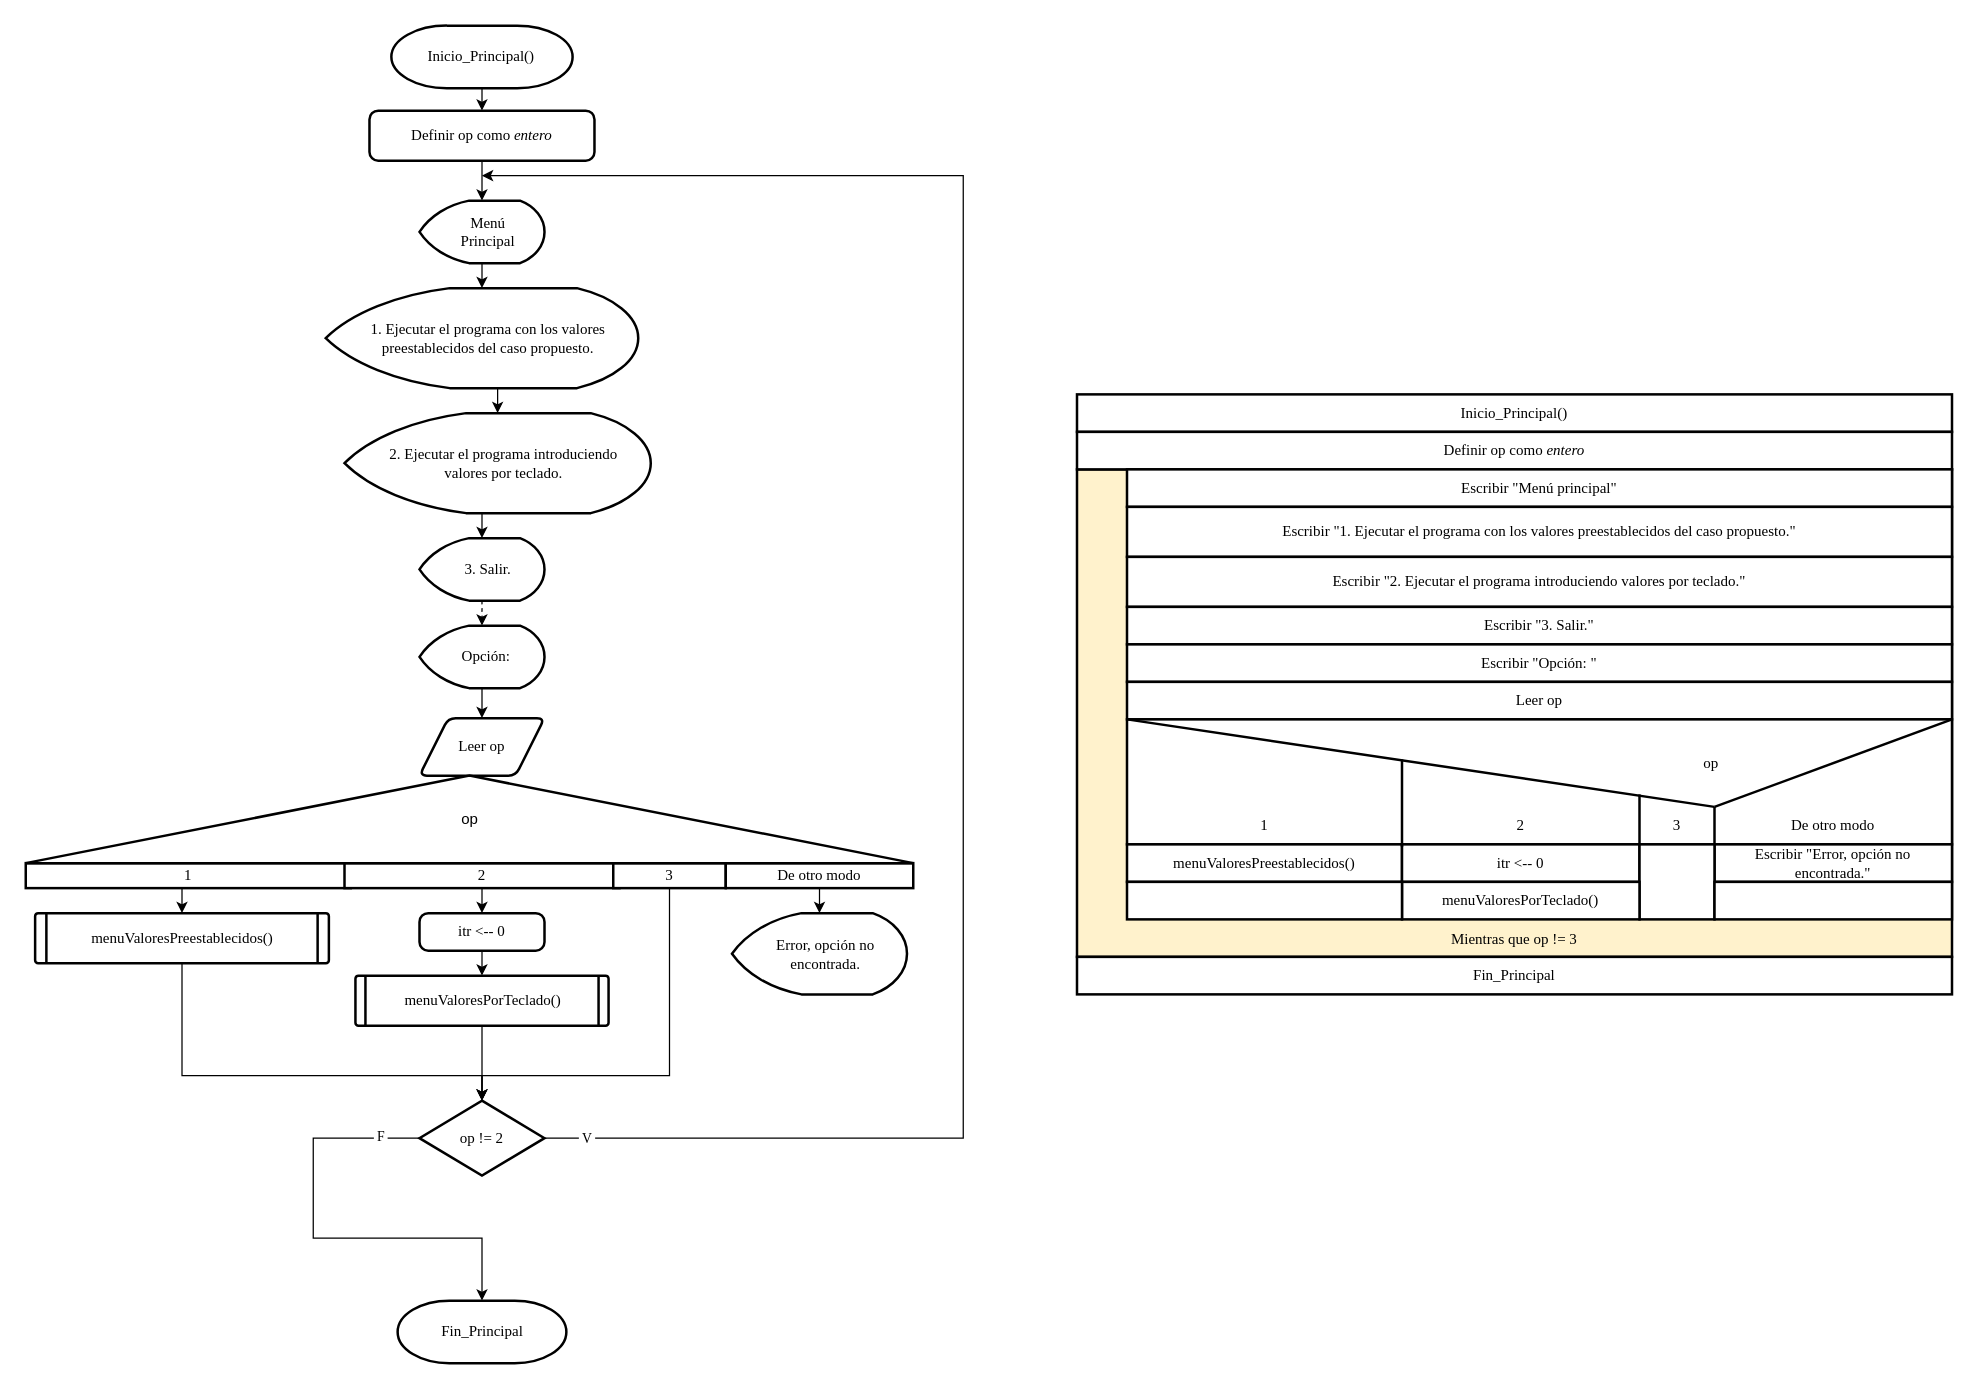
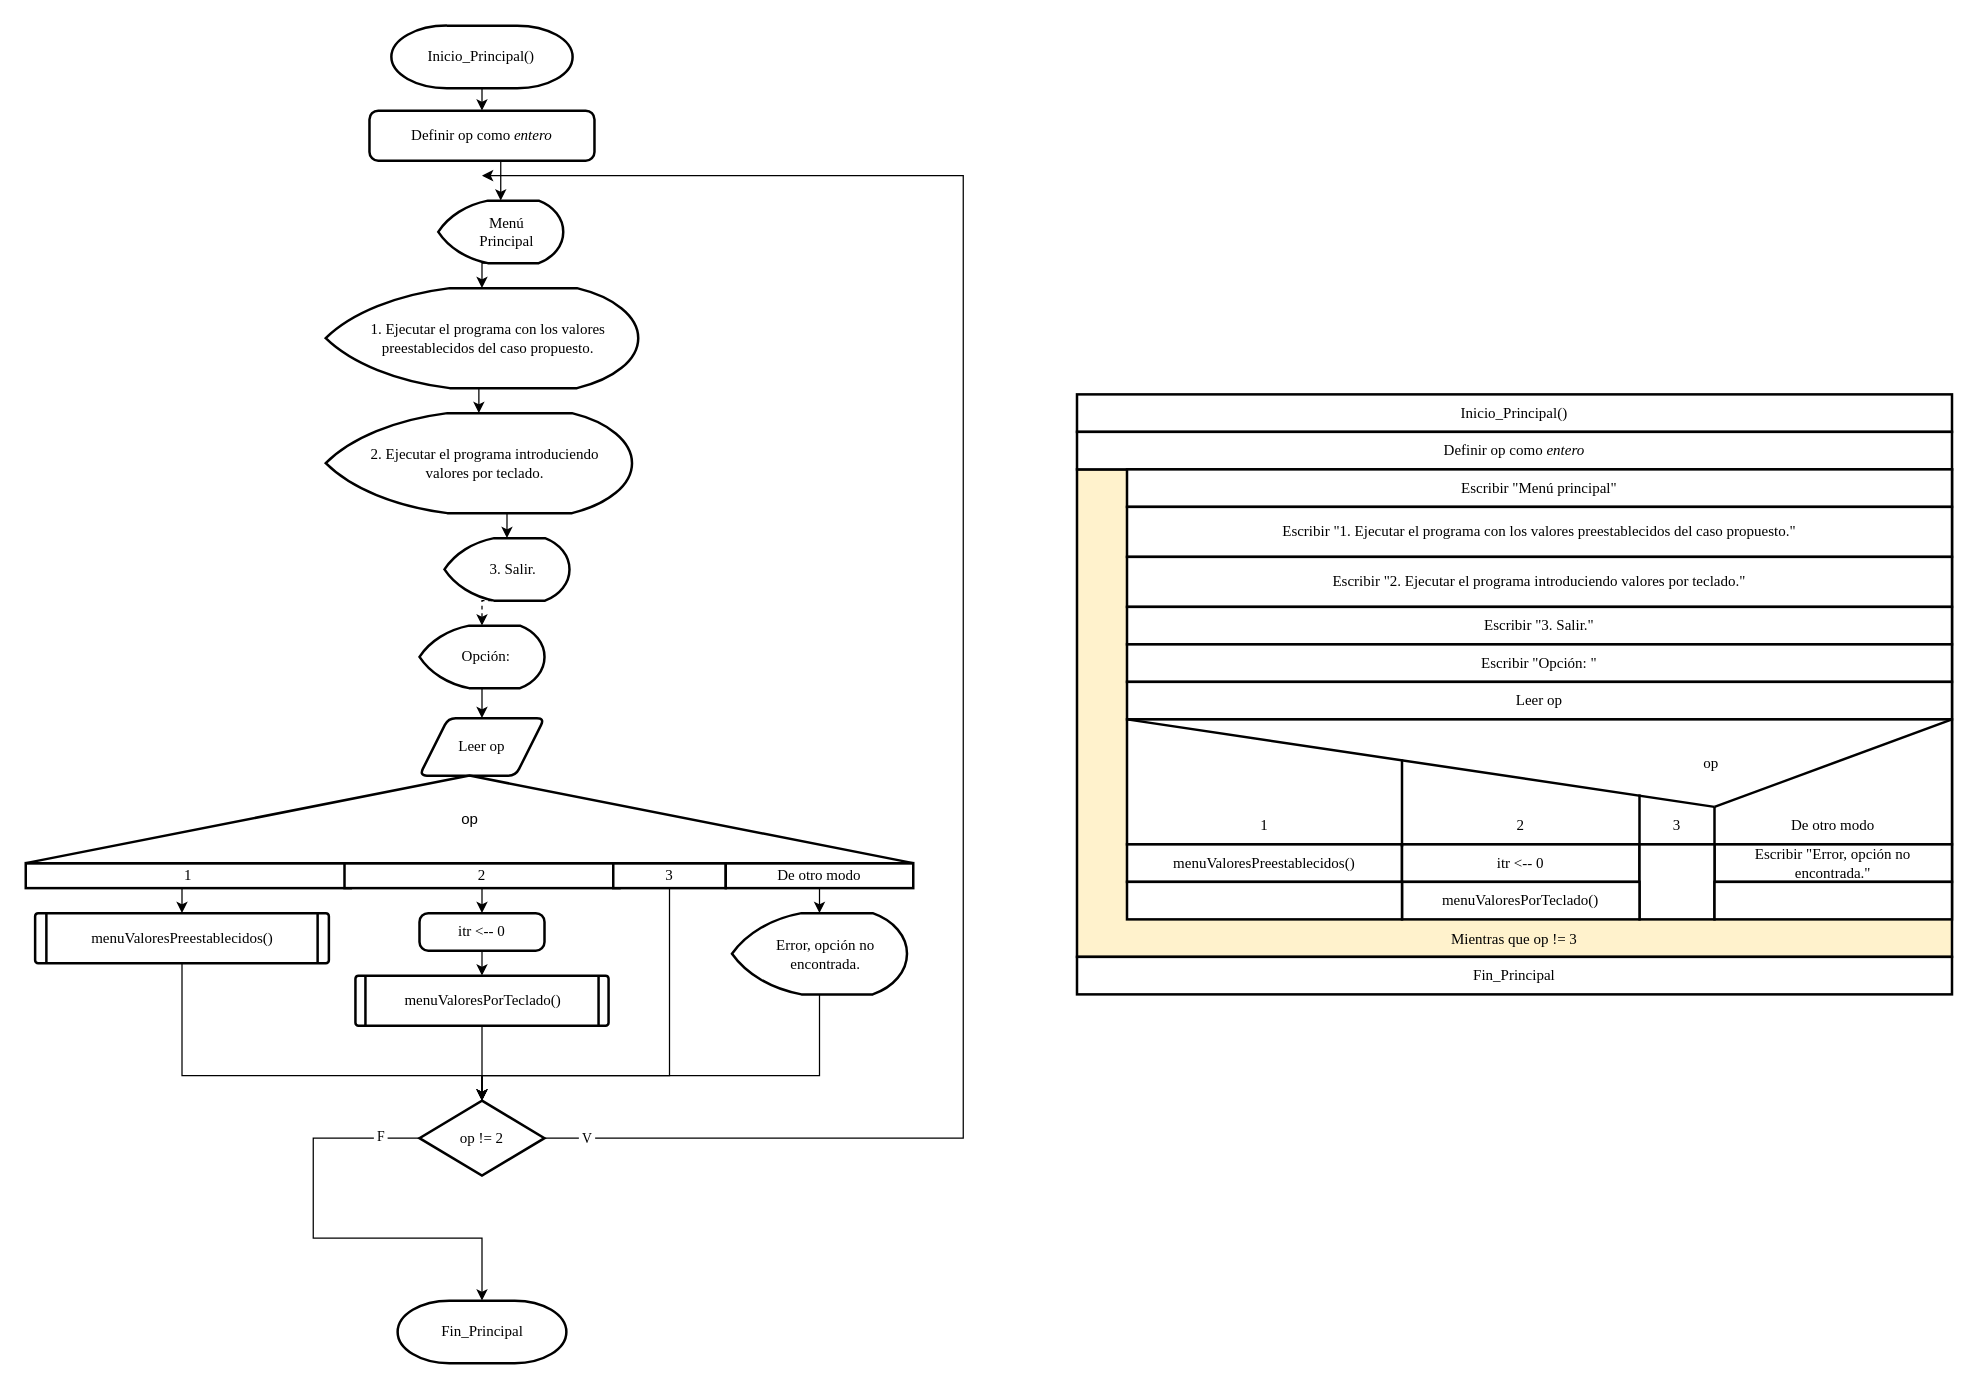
(482, 232) -> (501, 232)
(498, 463) -> (479, 463)
(482, 569) -> (507, 569)
none -> (785, 1076)
